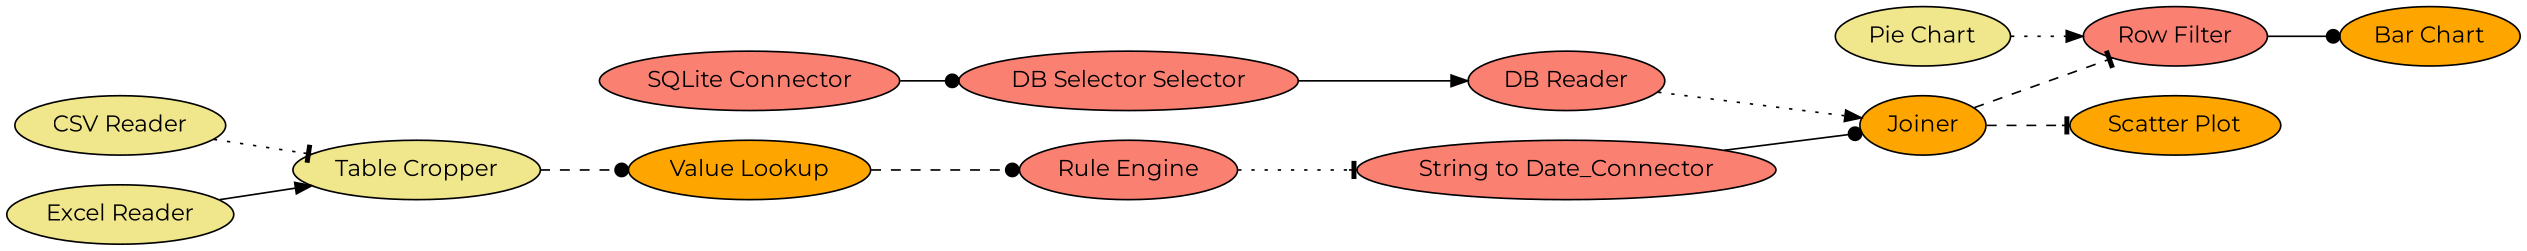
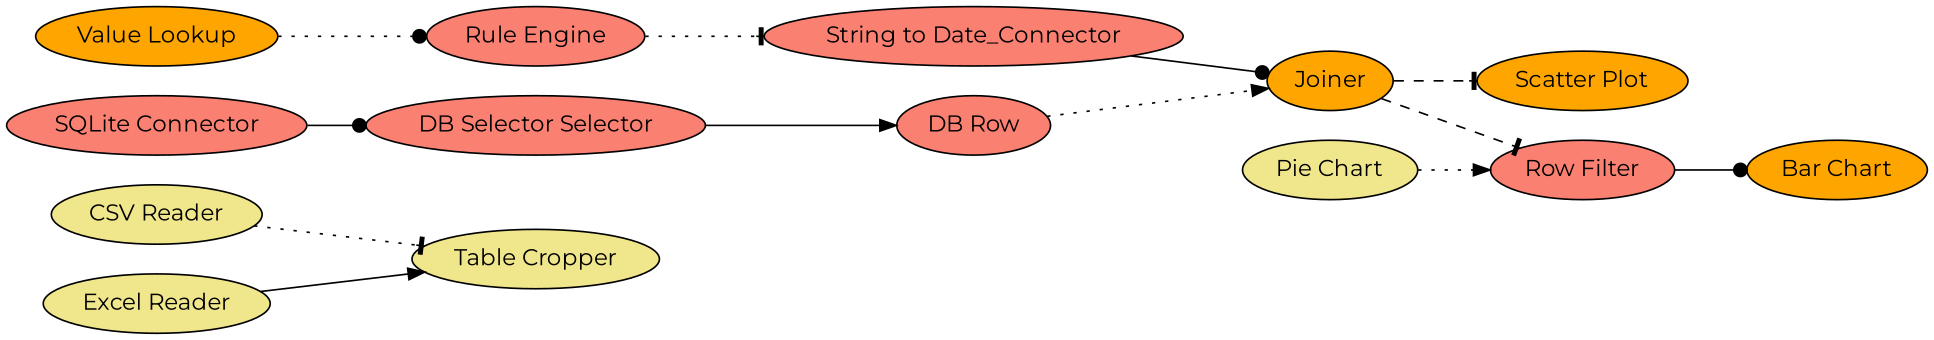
(1566, 81) -> (974, 125)
(577, 170) -> none
(938, 170) -> (345, 36)
